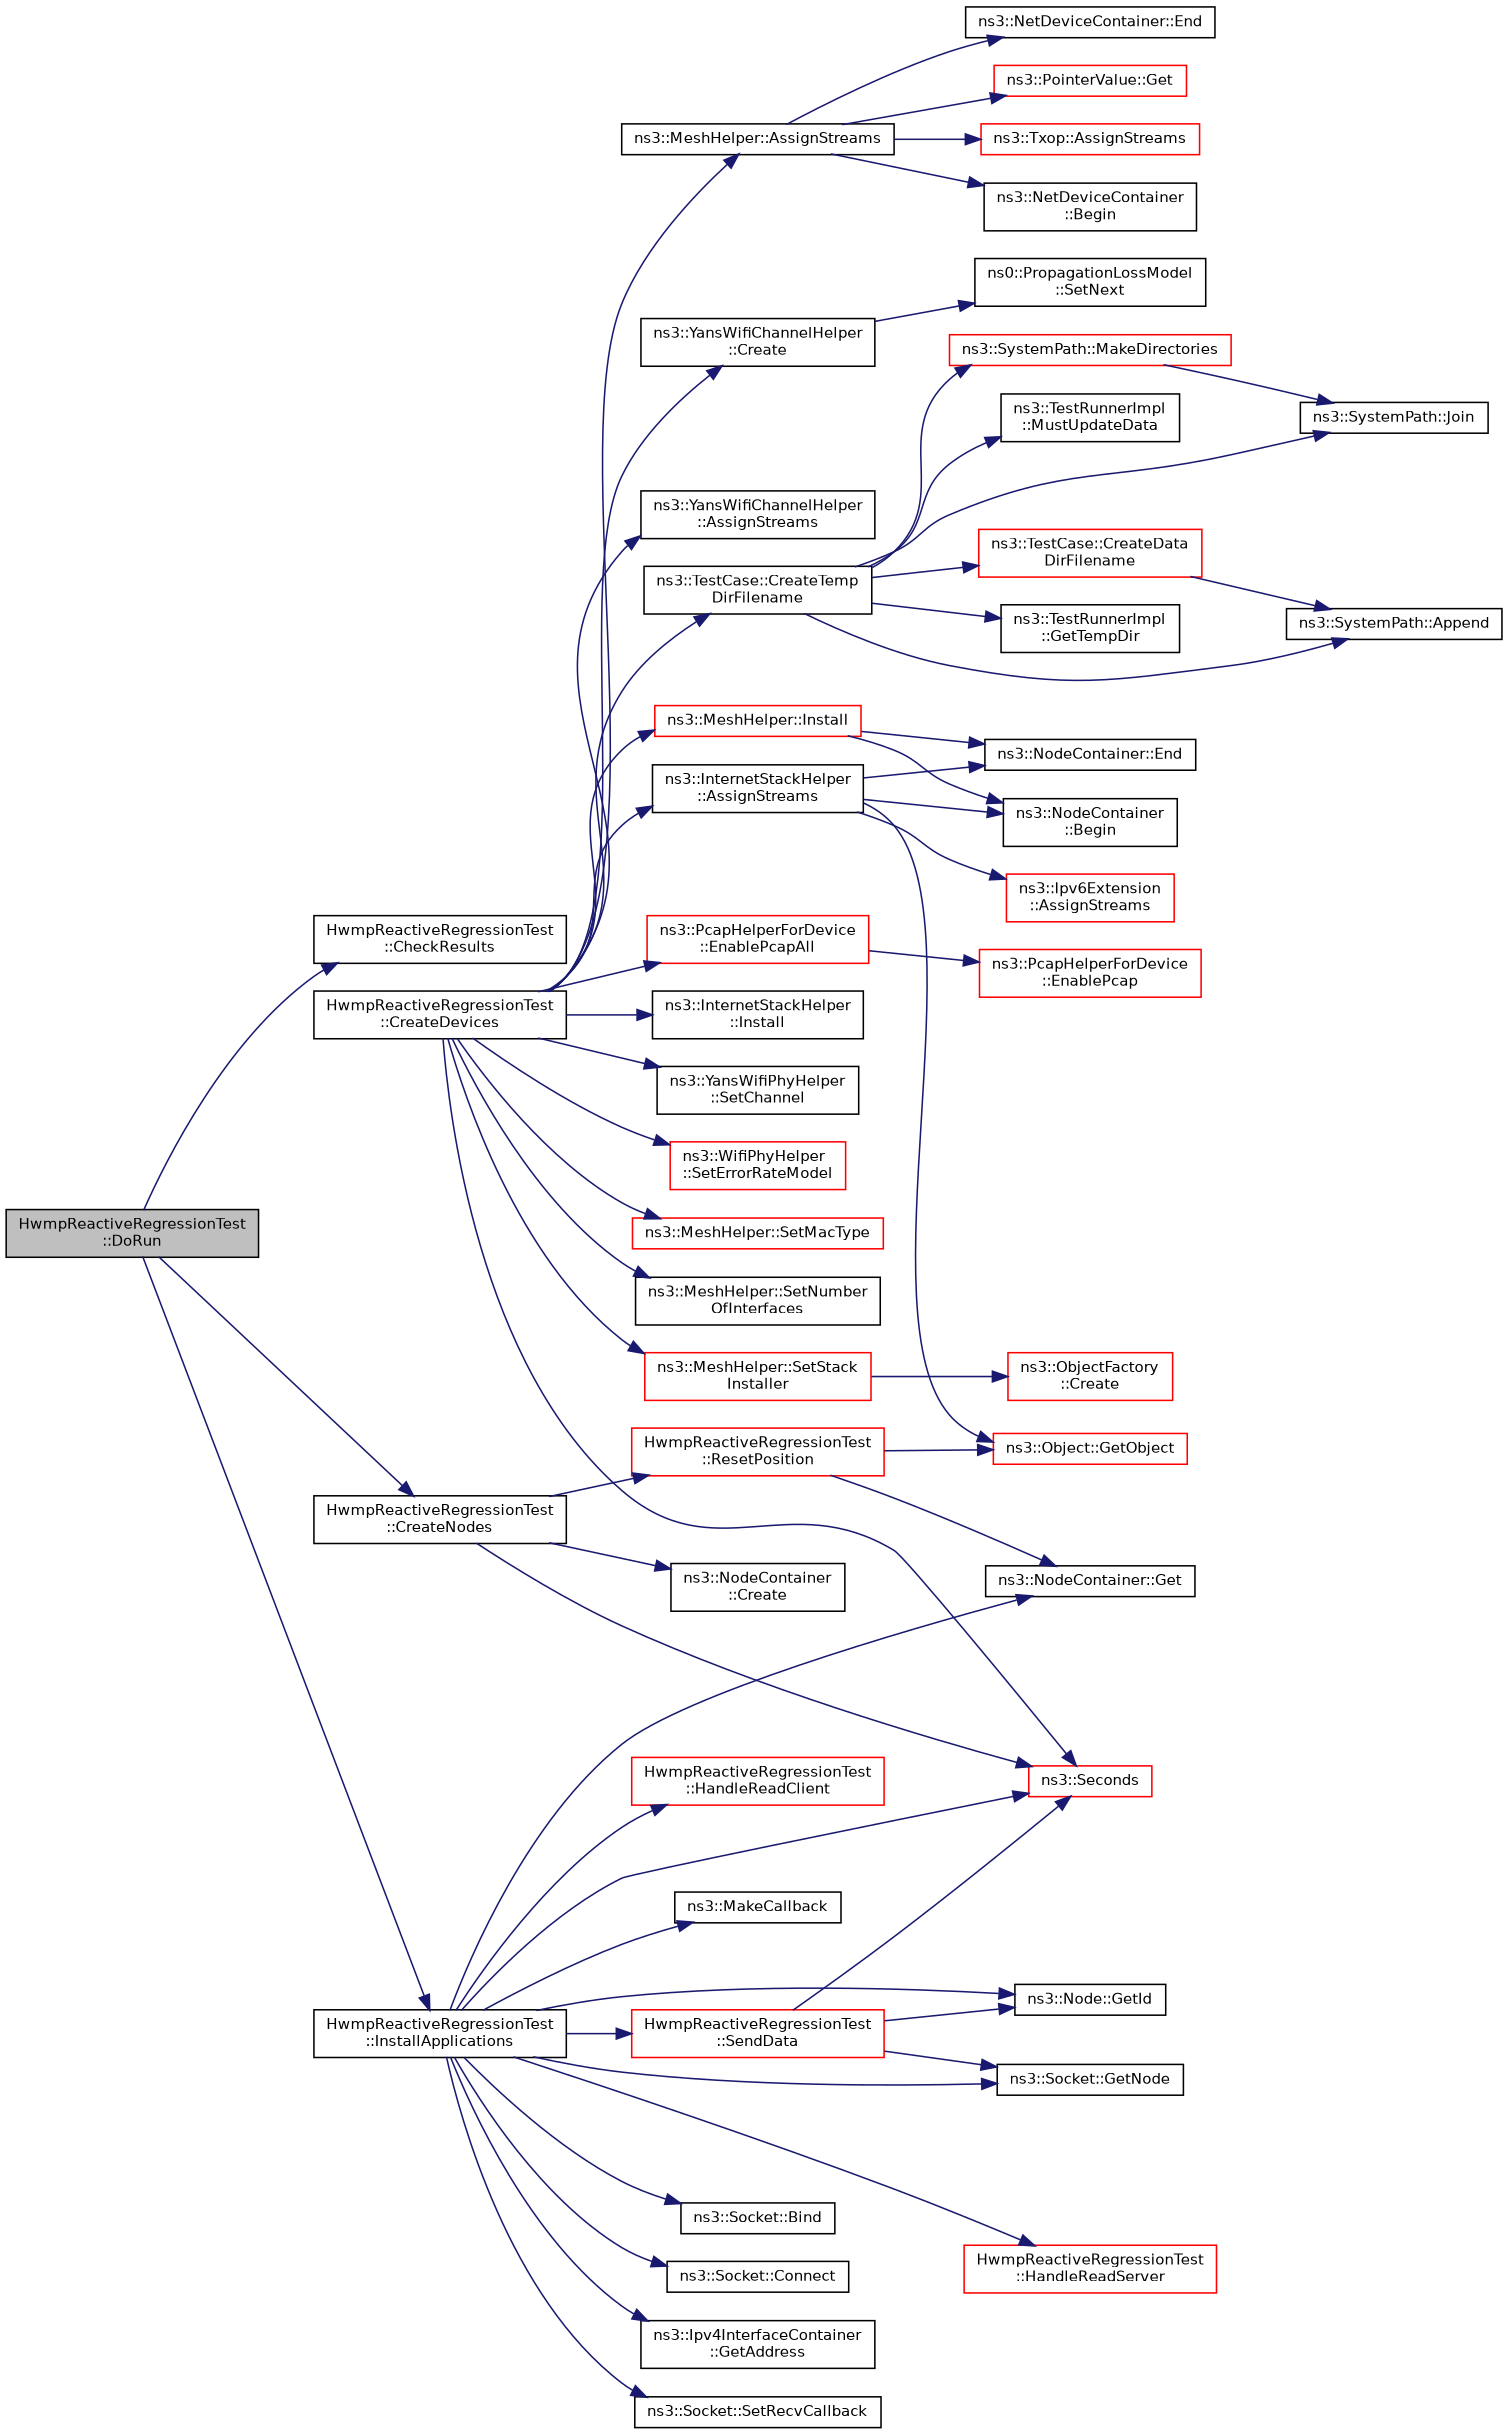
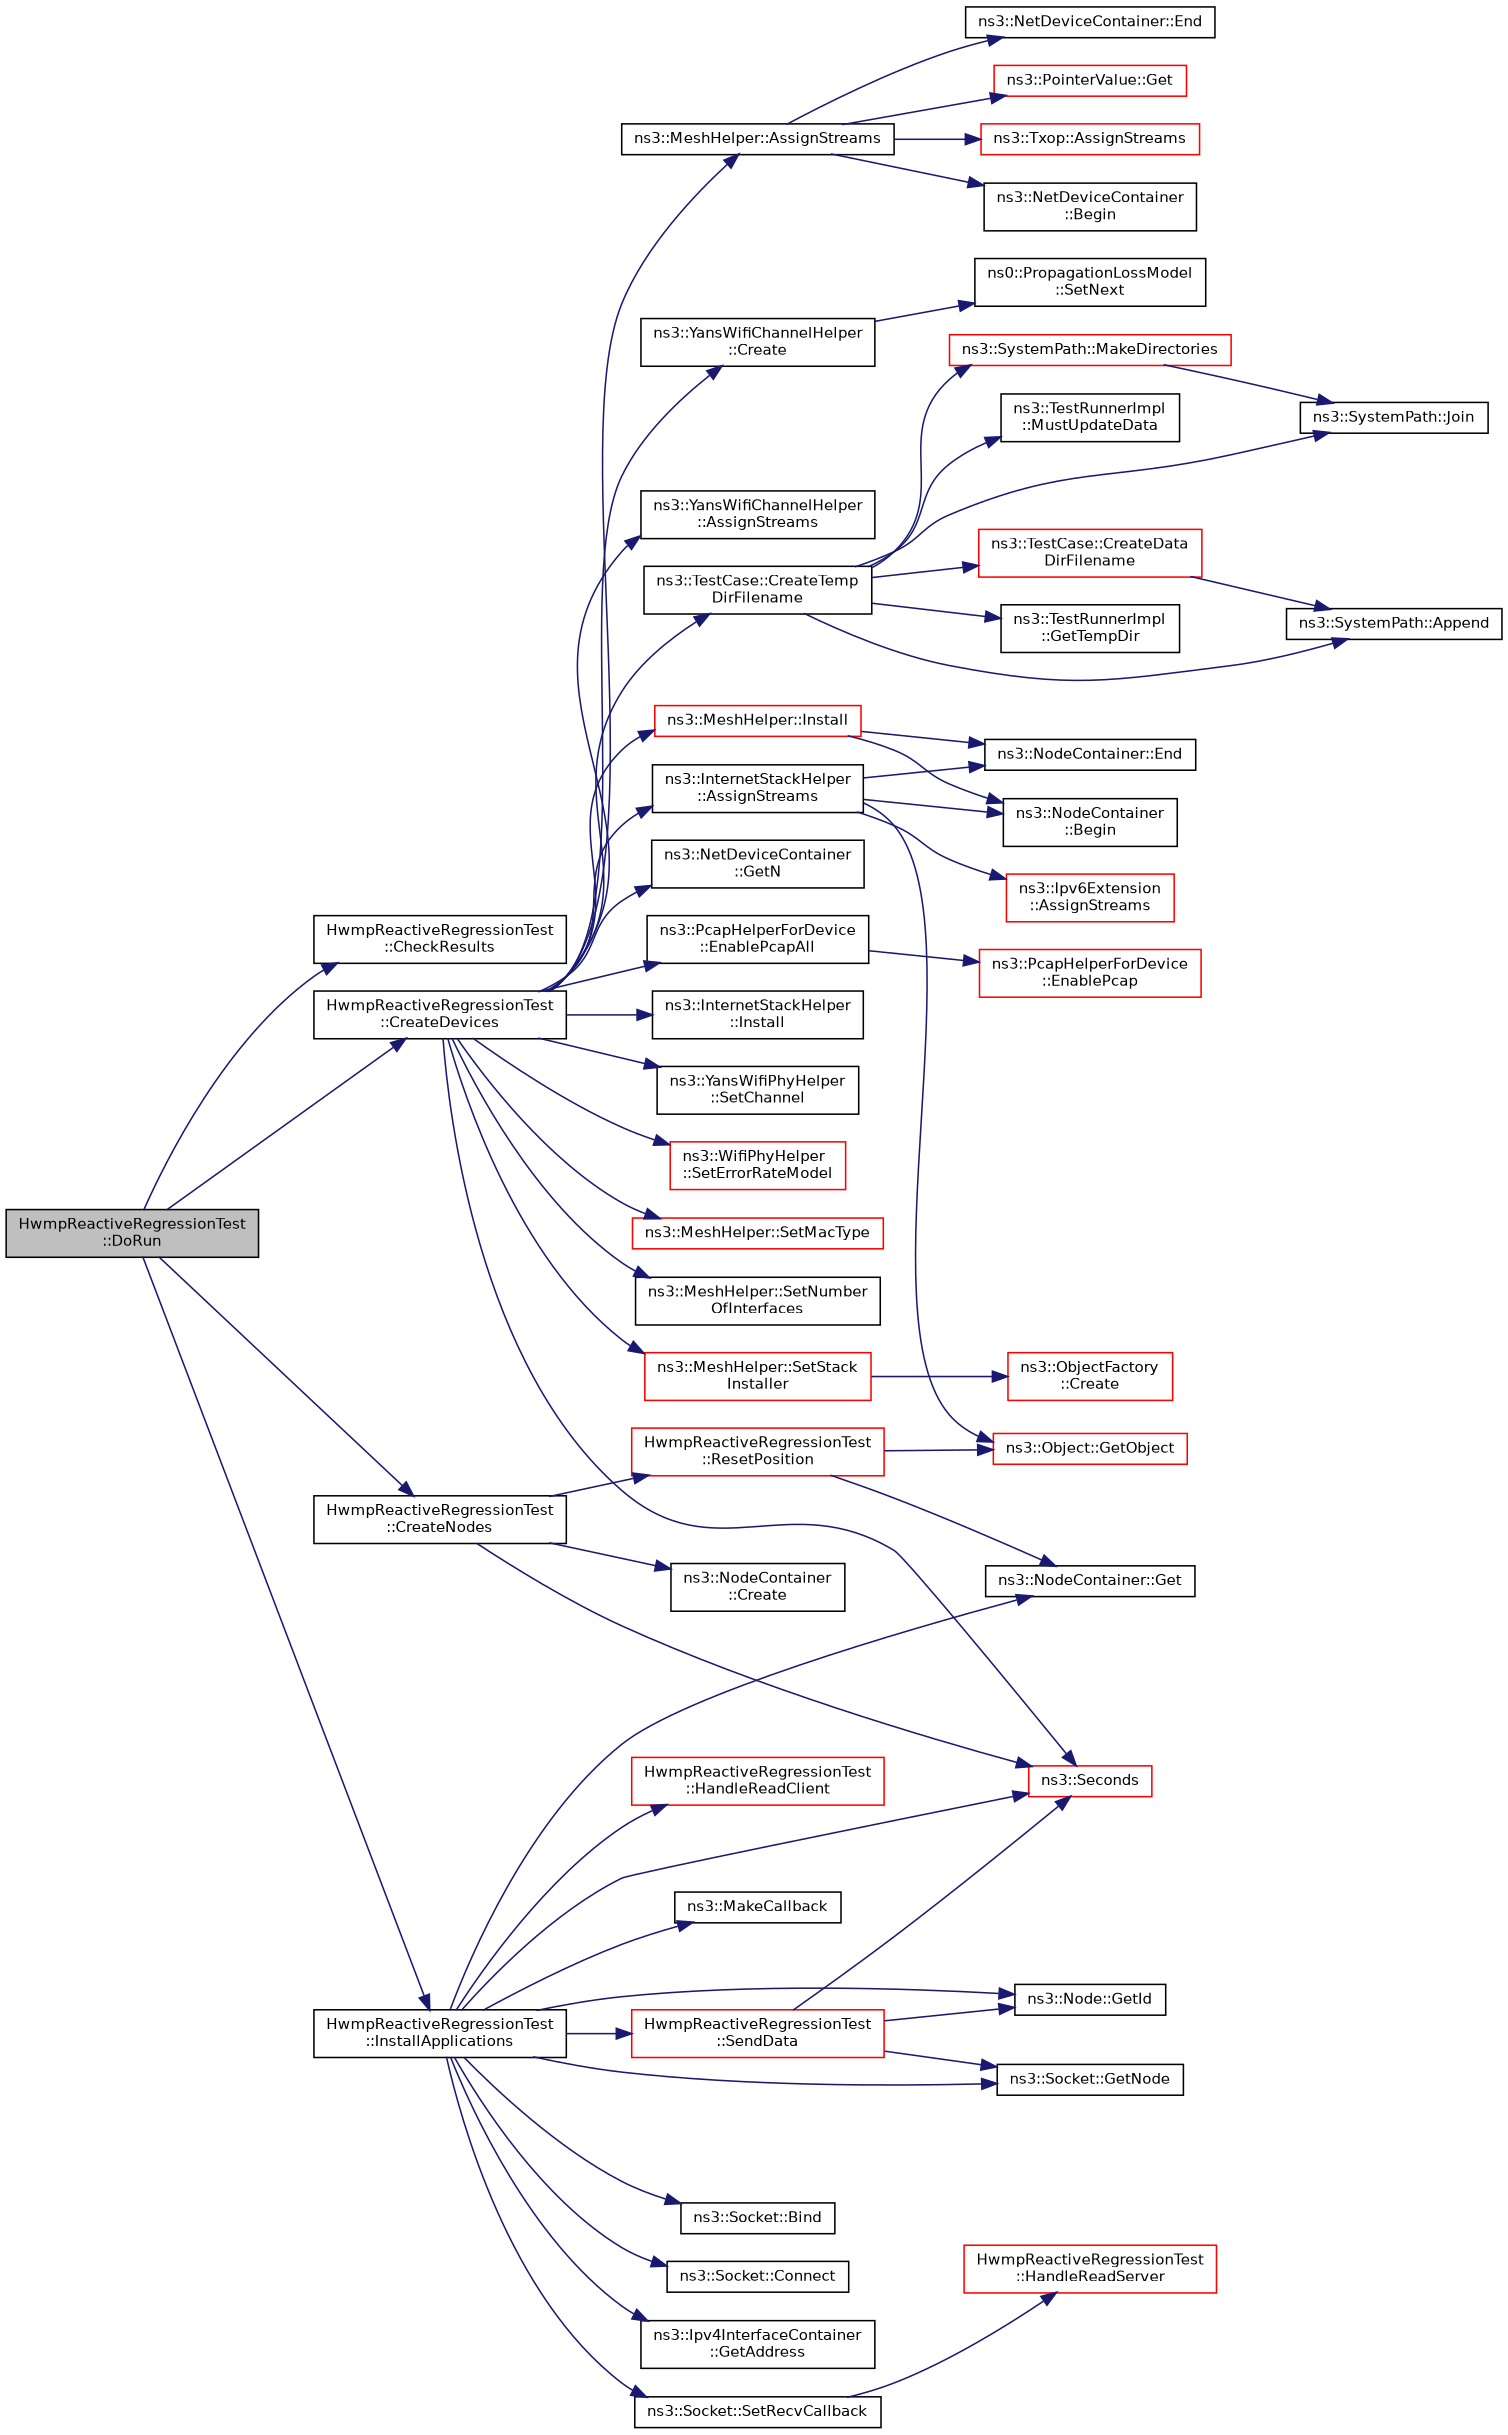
none -> (758, 864)
(758, 939) -> (758, 939)
none -> (280, 1129)
(769, 2144) -> (949, 2358)
